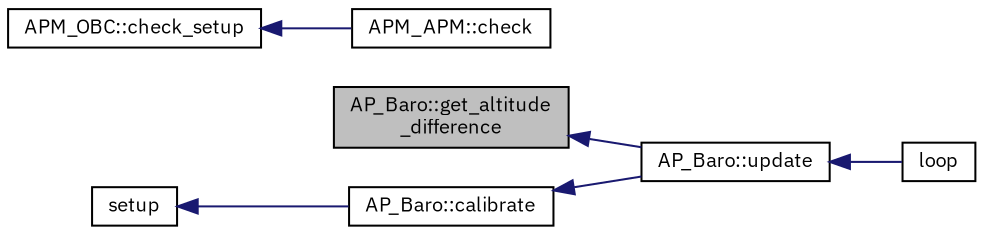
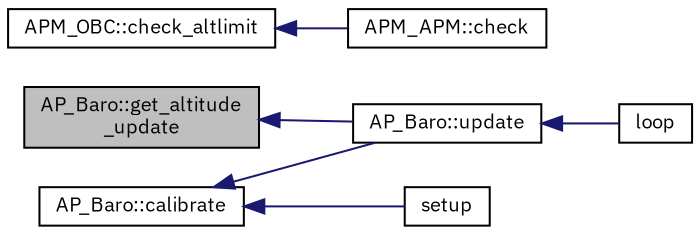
(135, 28) -> (142, 28)
(451, 117) -> (142, 117)
(273, 206) -> (335, 206)
